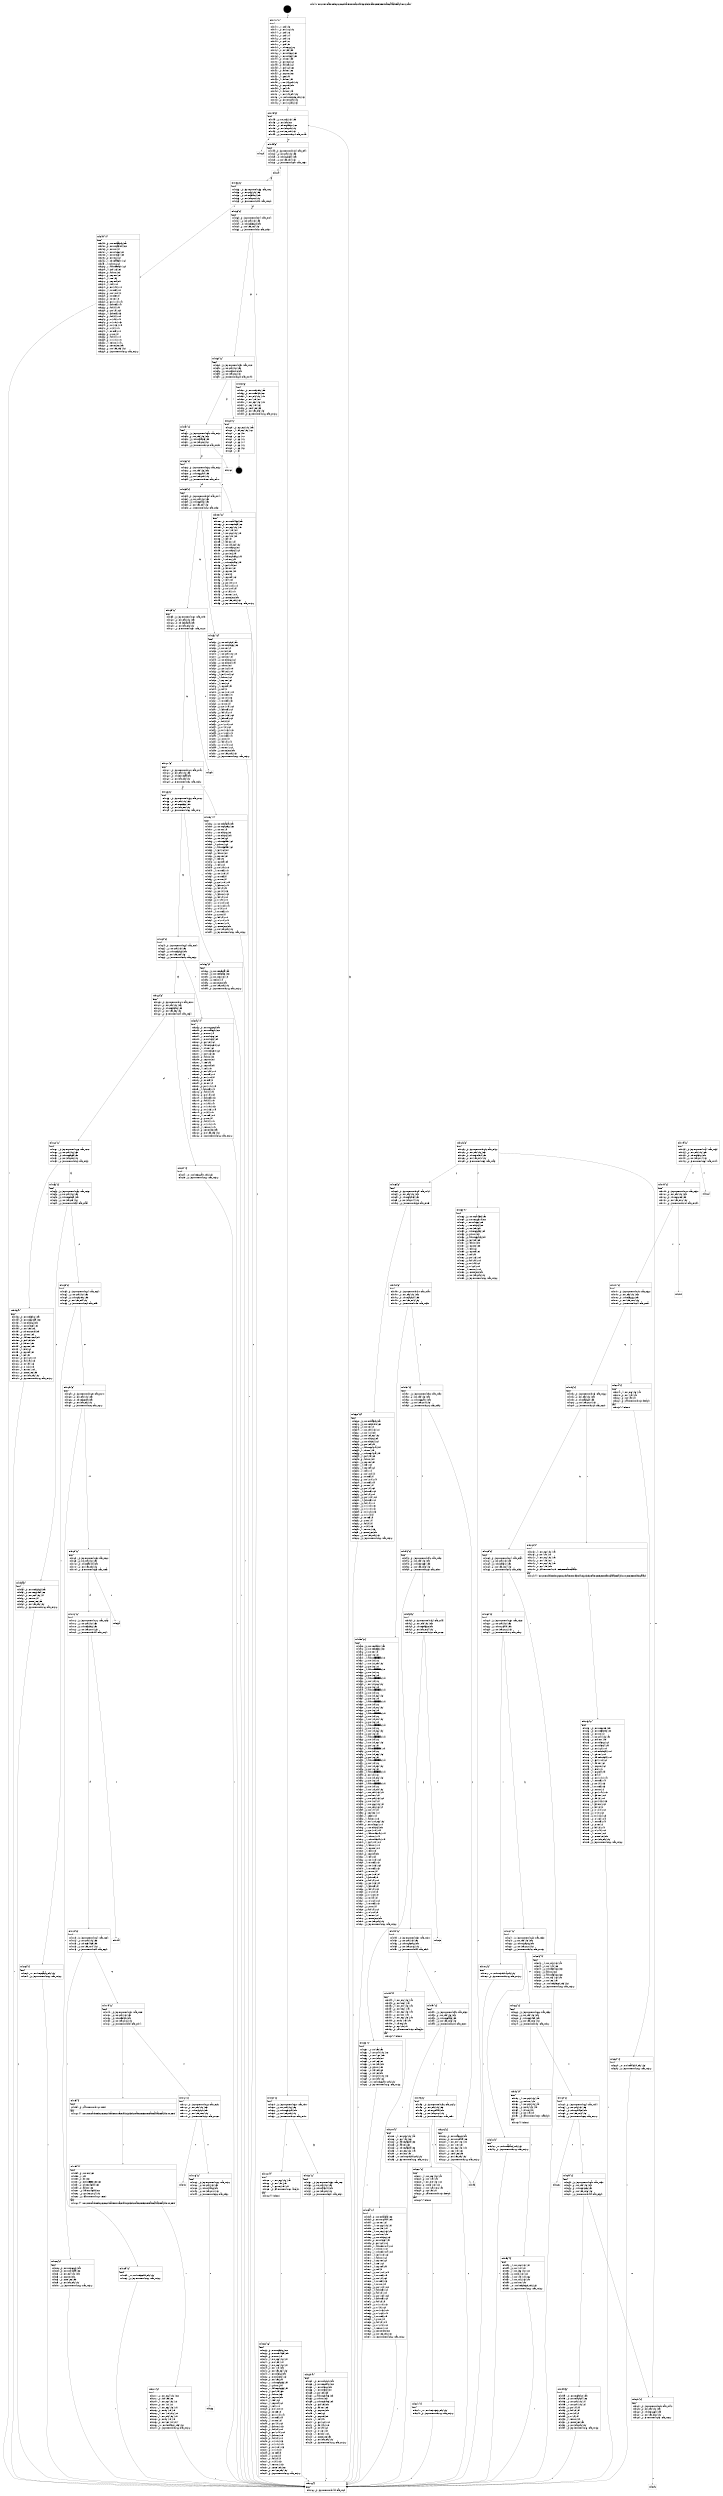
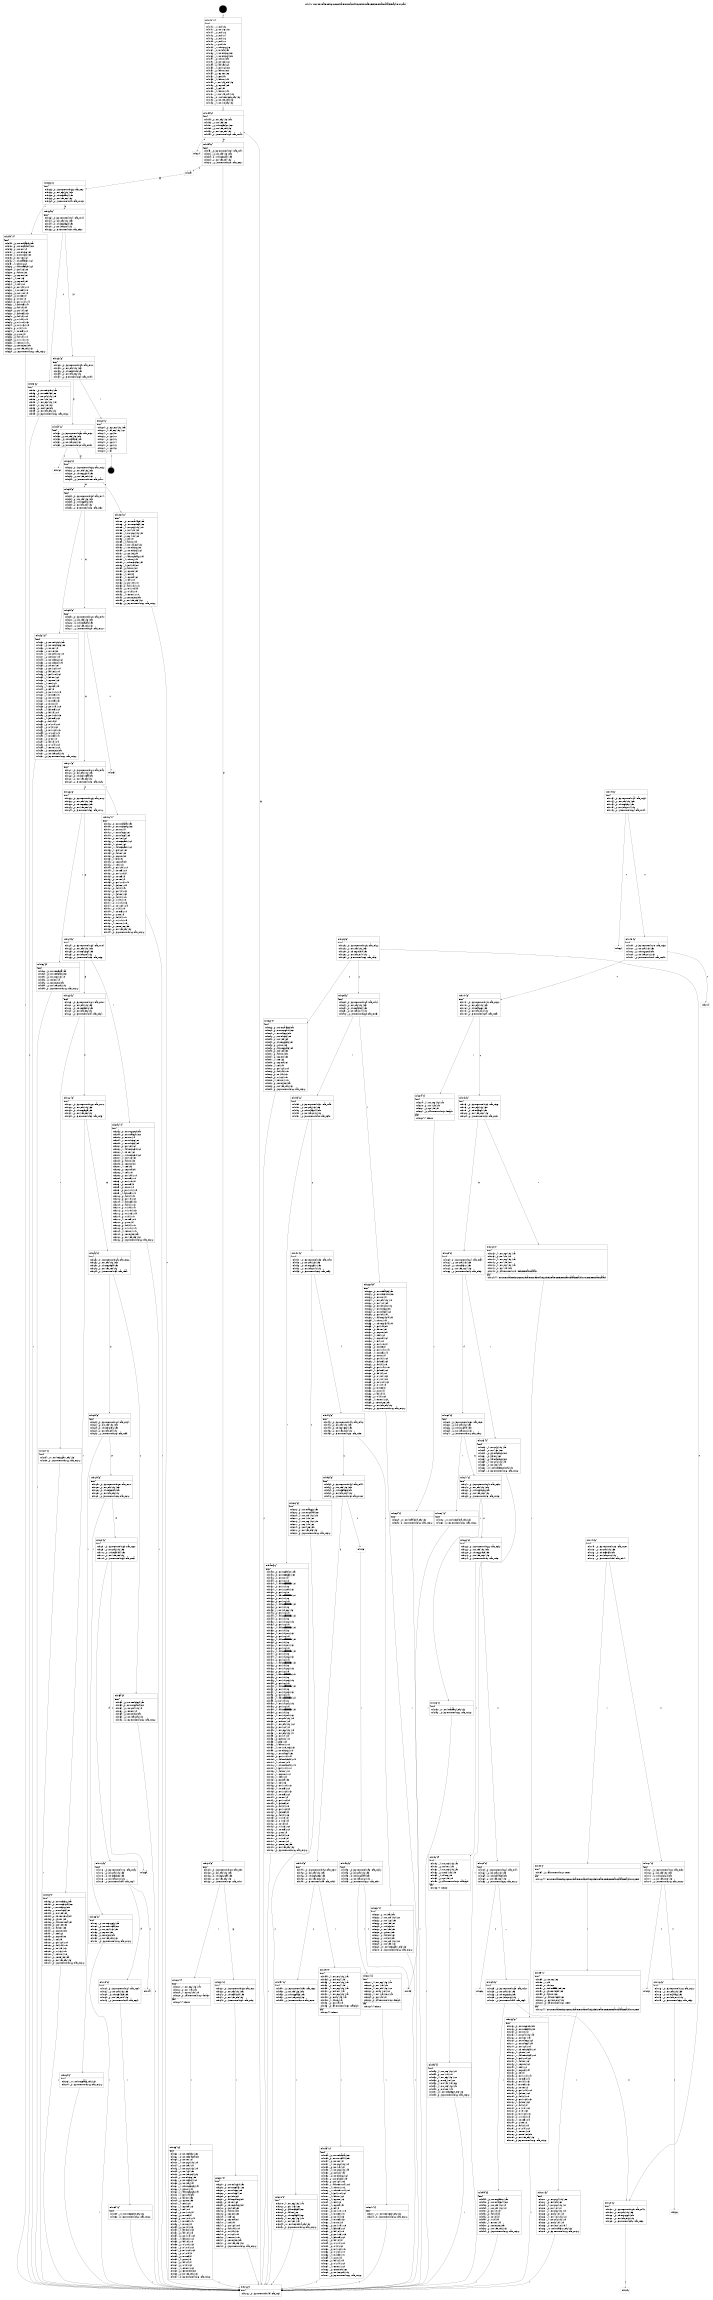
(106, 1977) -> none
(441, 2061) -> (361, 1706)
